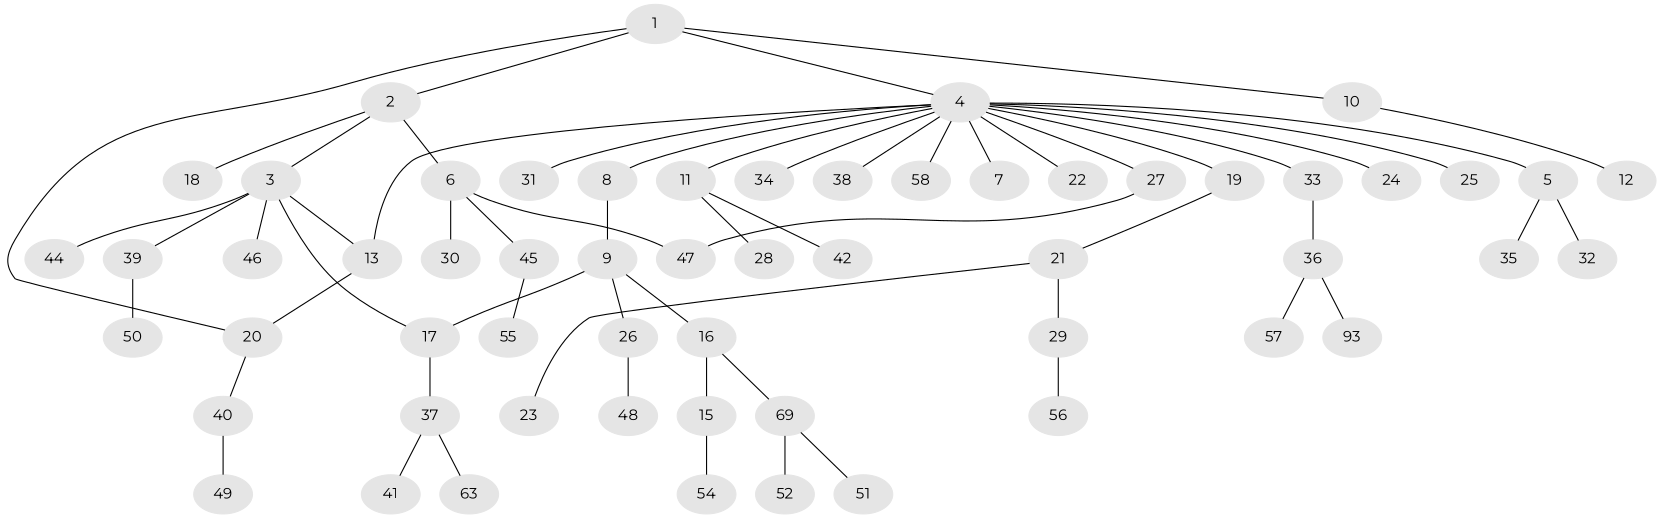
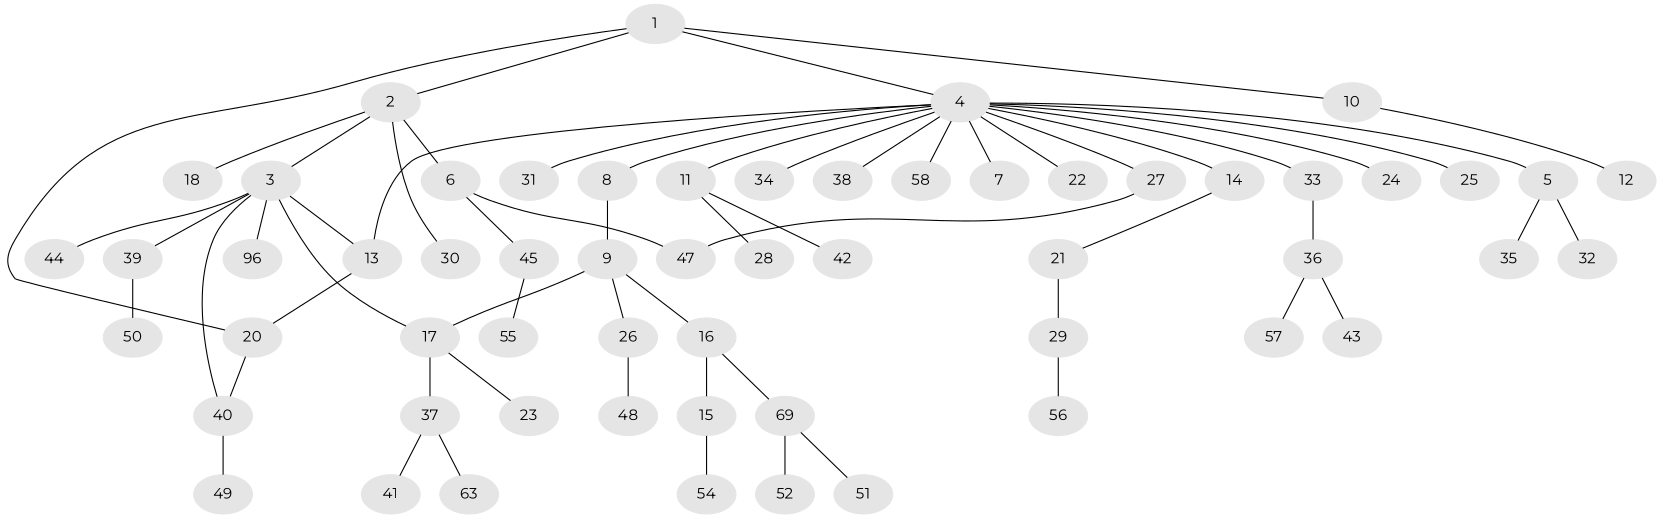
(1235, 181) -> (1235, 181)
(451, 220) -> (406, 185)
(252, 259) -> (252, 259)
none -> (203, 289)
(761, 294) -> (480, 377)
(1352, 338) -> (1352, 338)
